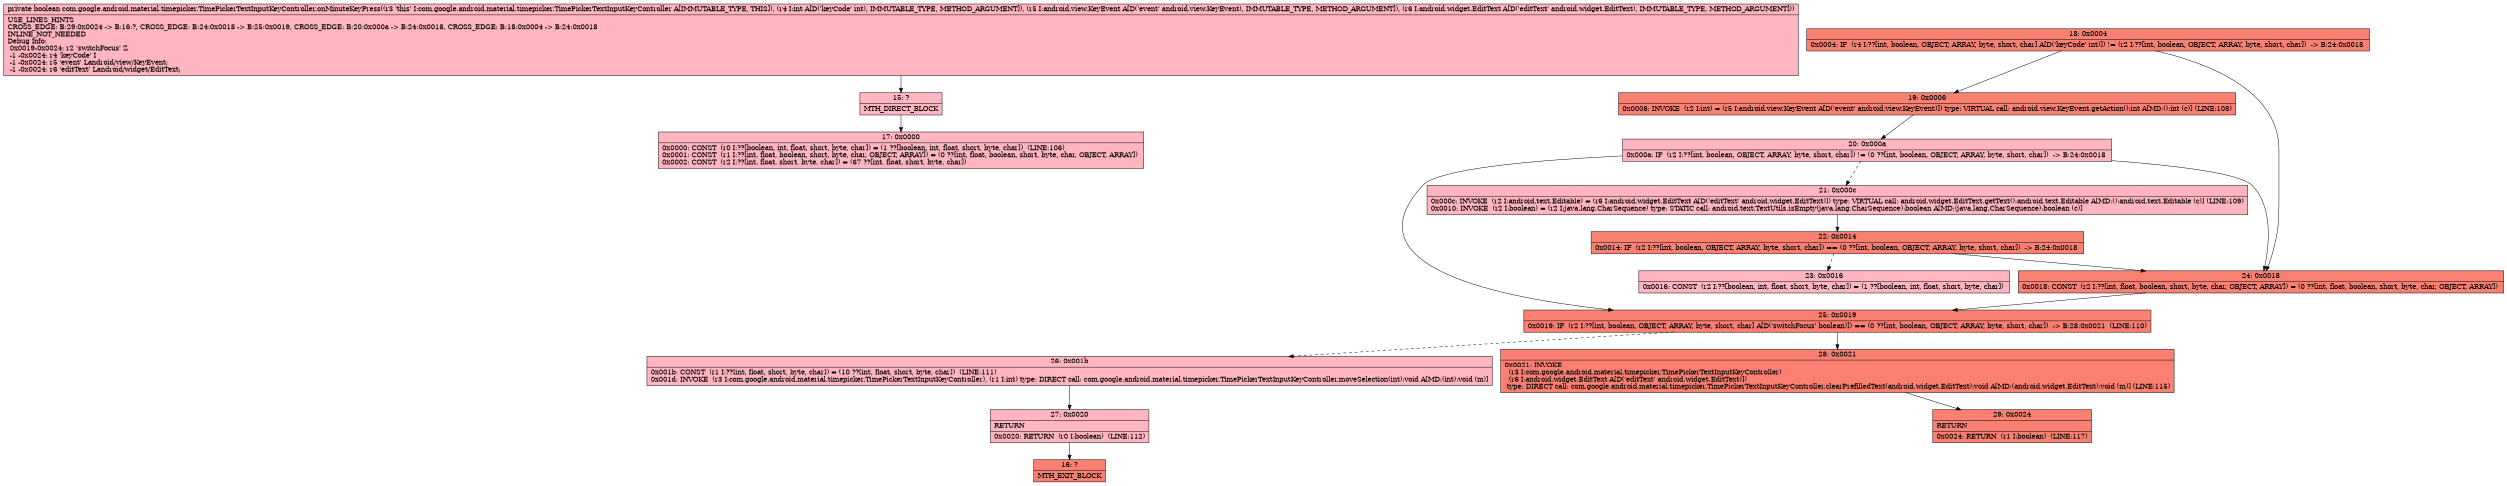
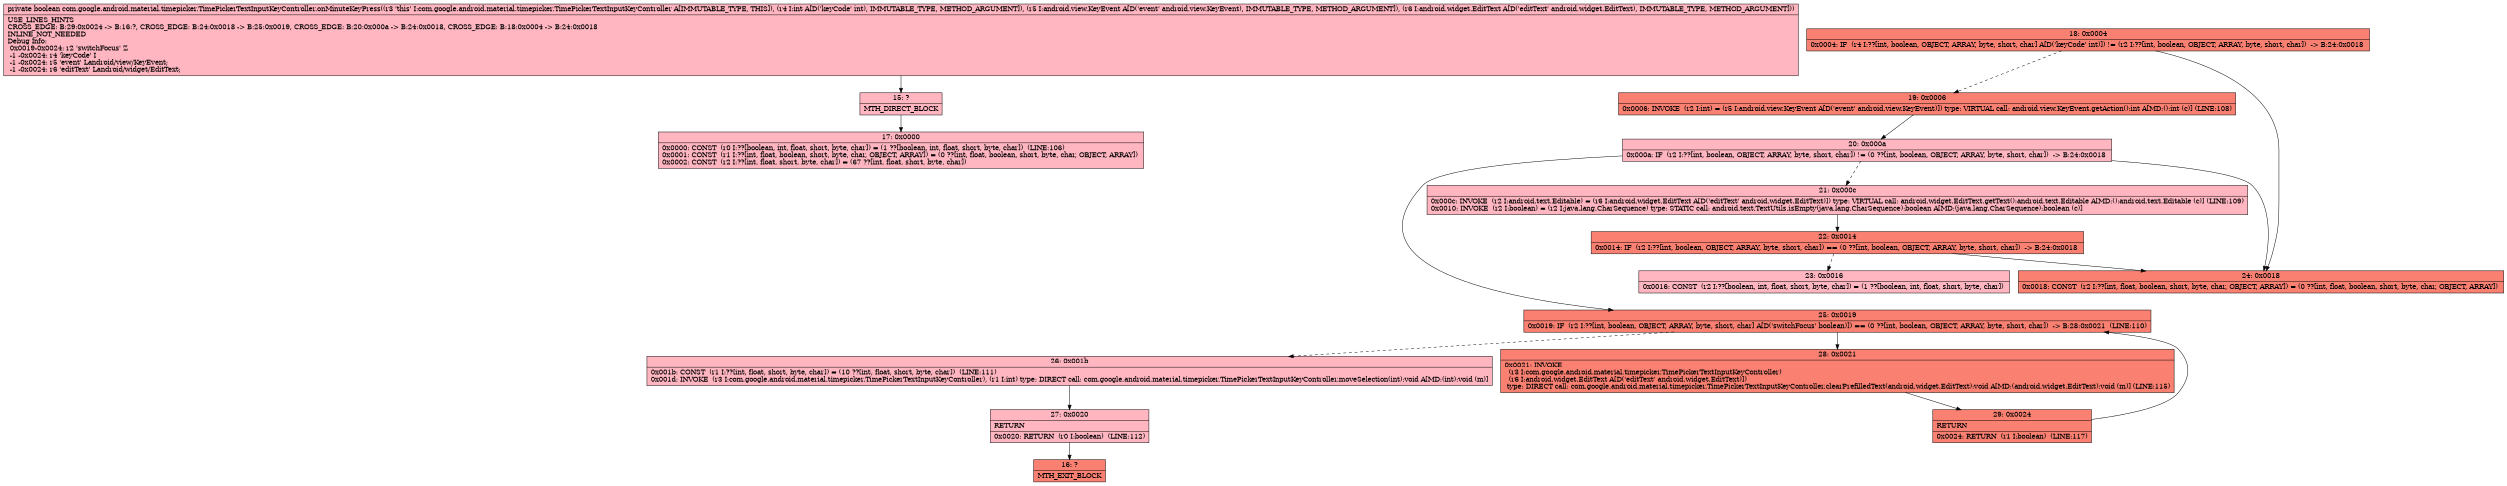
(2010, 71) -> (2010, 71)
(2052, 301) -> (2186, 381)
